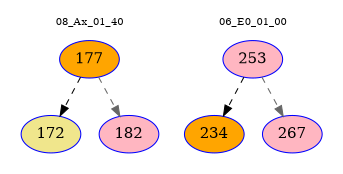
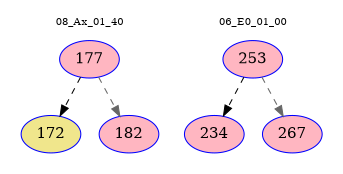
(89, 59) -> (89, 59)
(214, 134) -> (214, 134)
